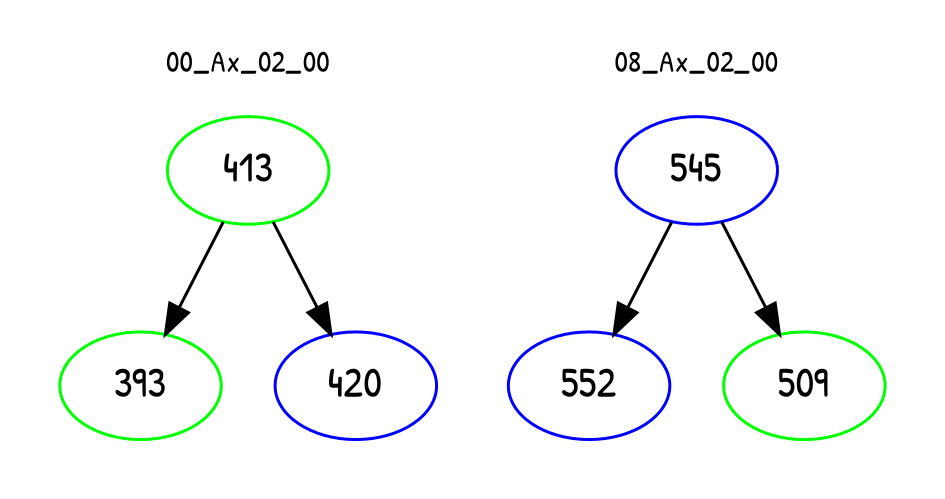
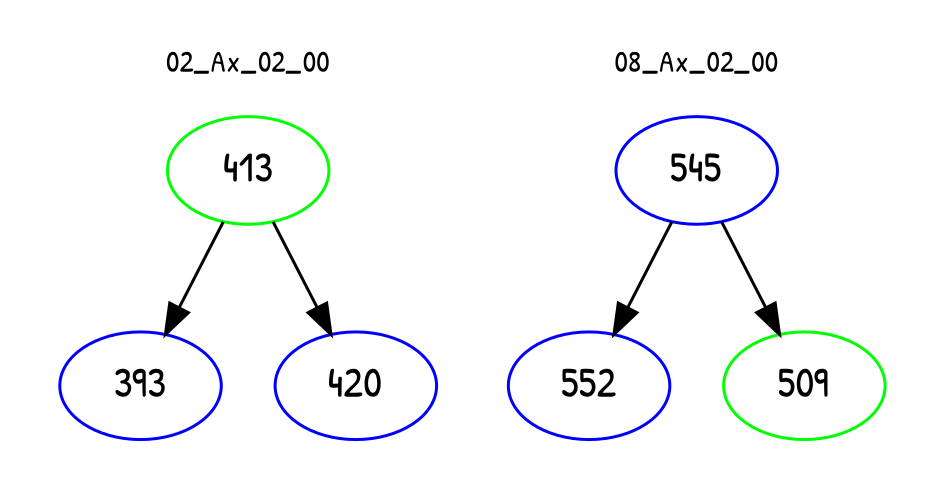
(248, 64) -> (248, 64)
(141, 386) -> (141, 386)
